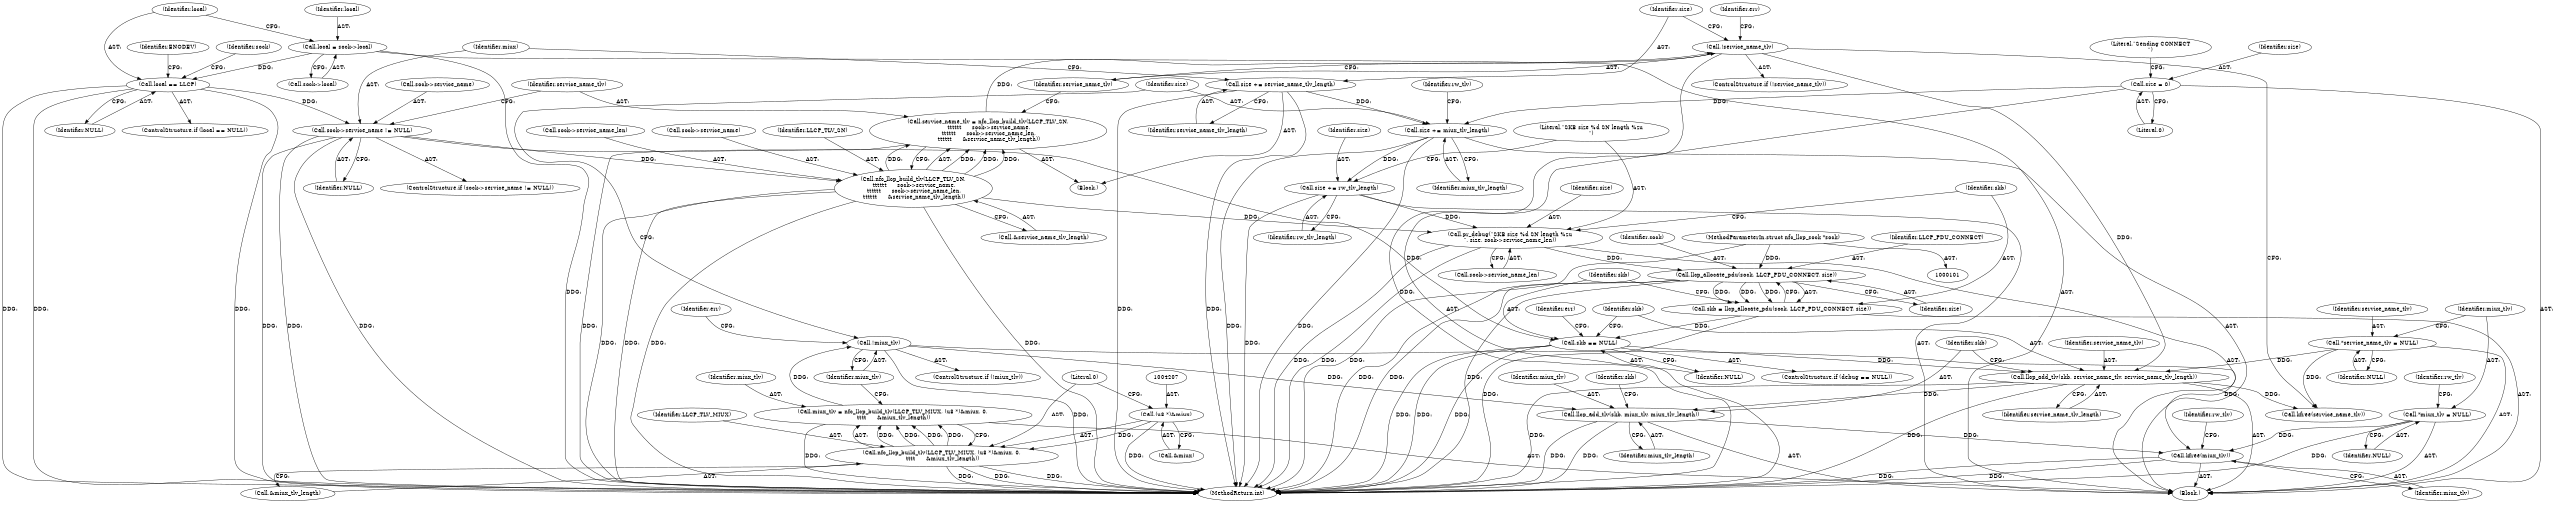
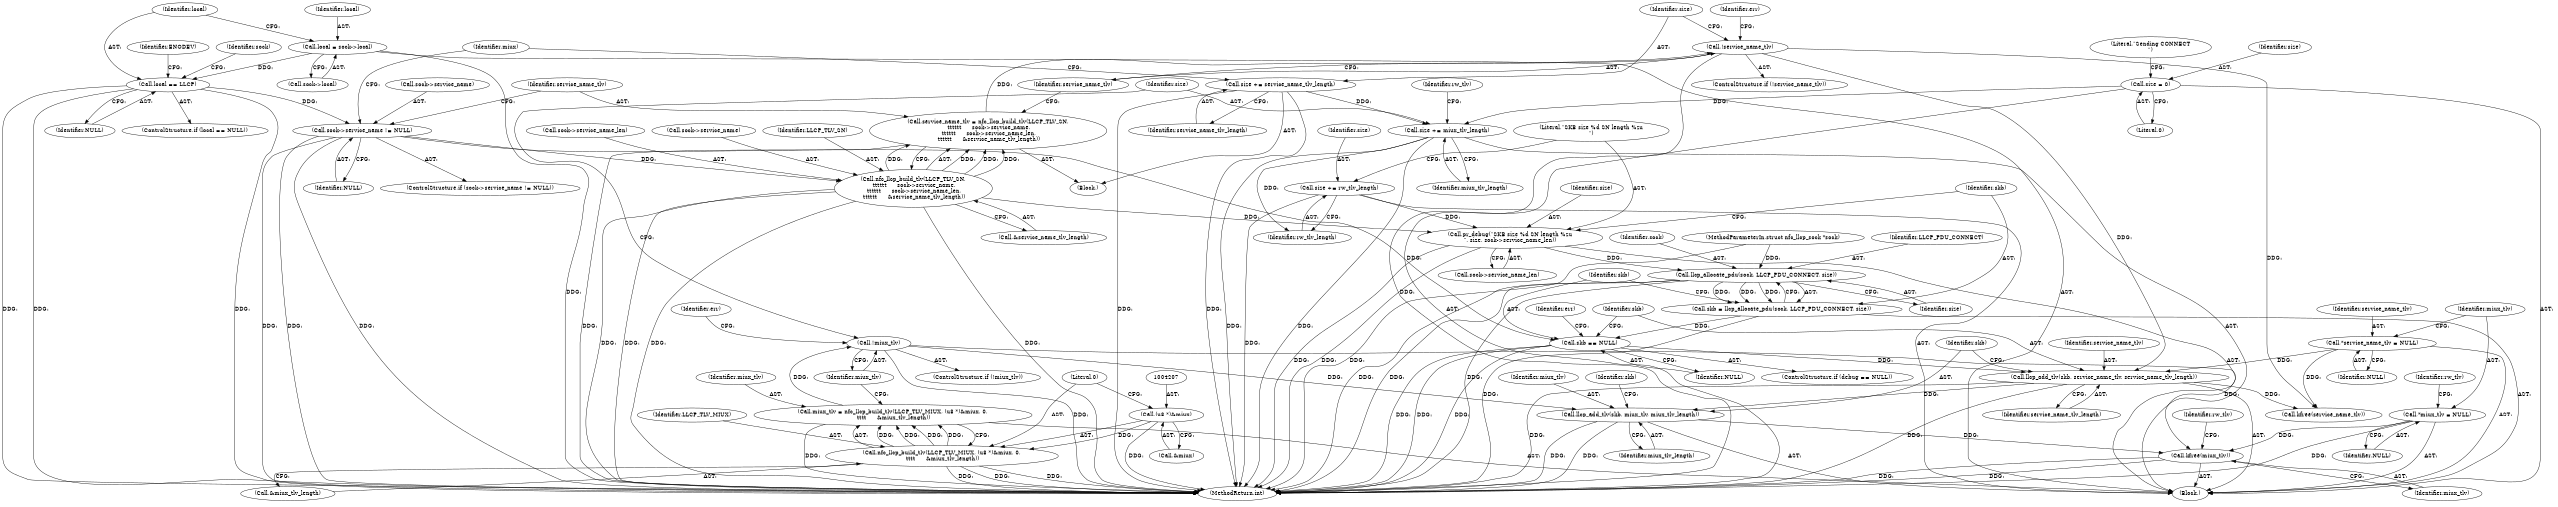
(374, 85) -> (374, 85)
(1387, 155) -> (1311, 161)
(2275, 258) -> (2275, 258)
(1948, 275) -> none
